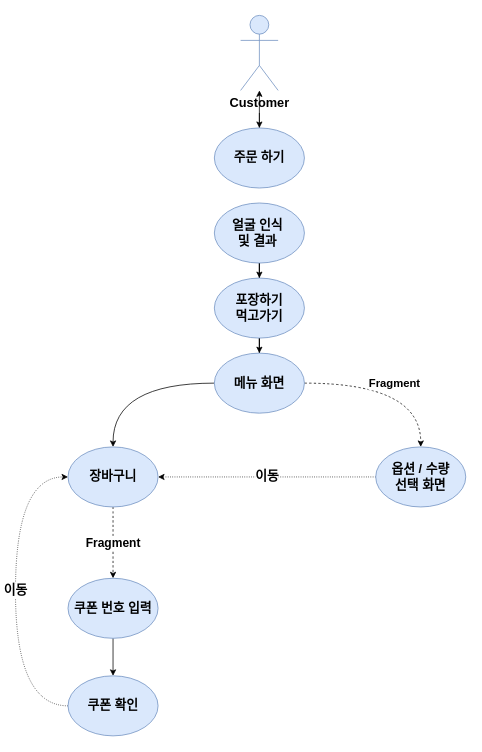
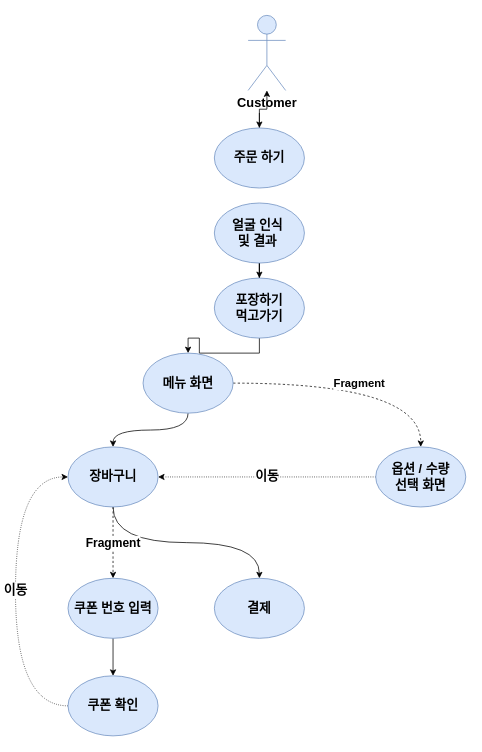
(259, 53) -> (267, 53)
(259, 383) -> (188, 383)
none -> (188, 542)
none -> (259, 608)
